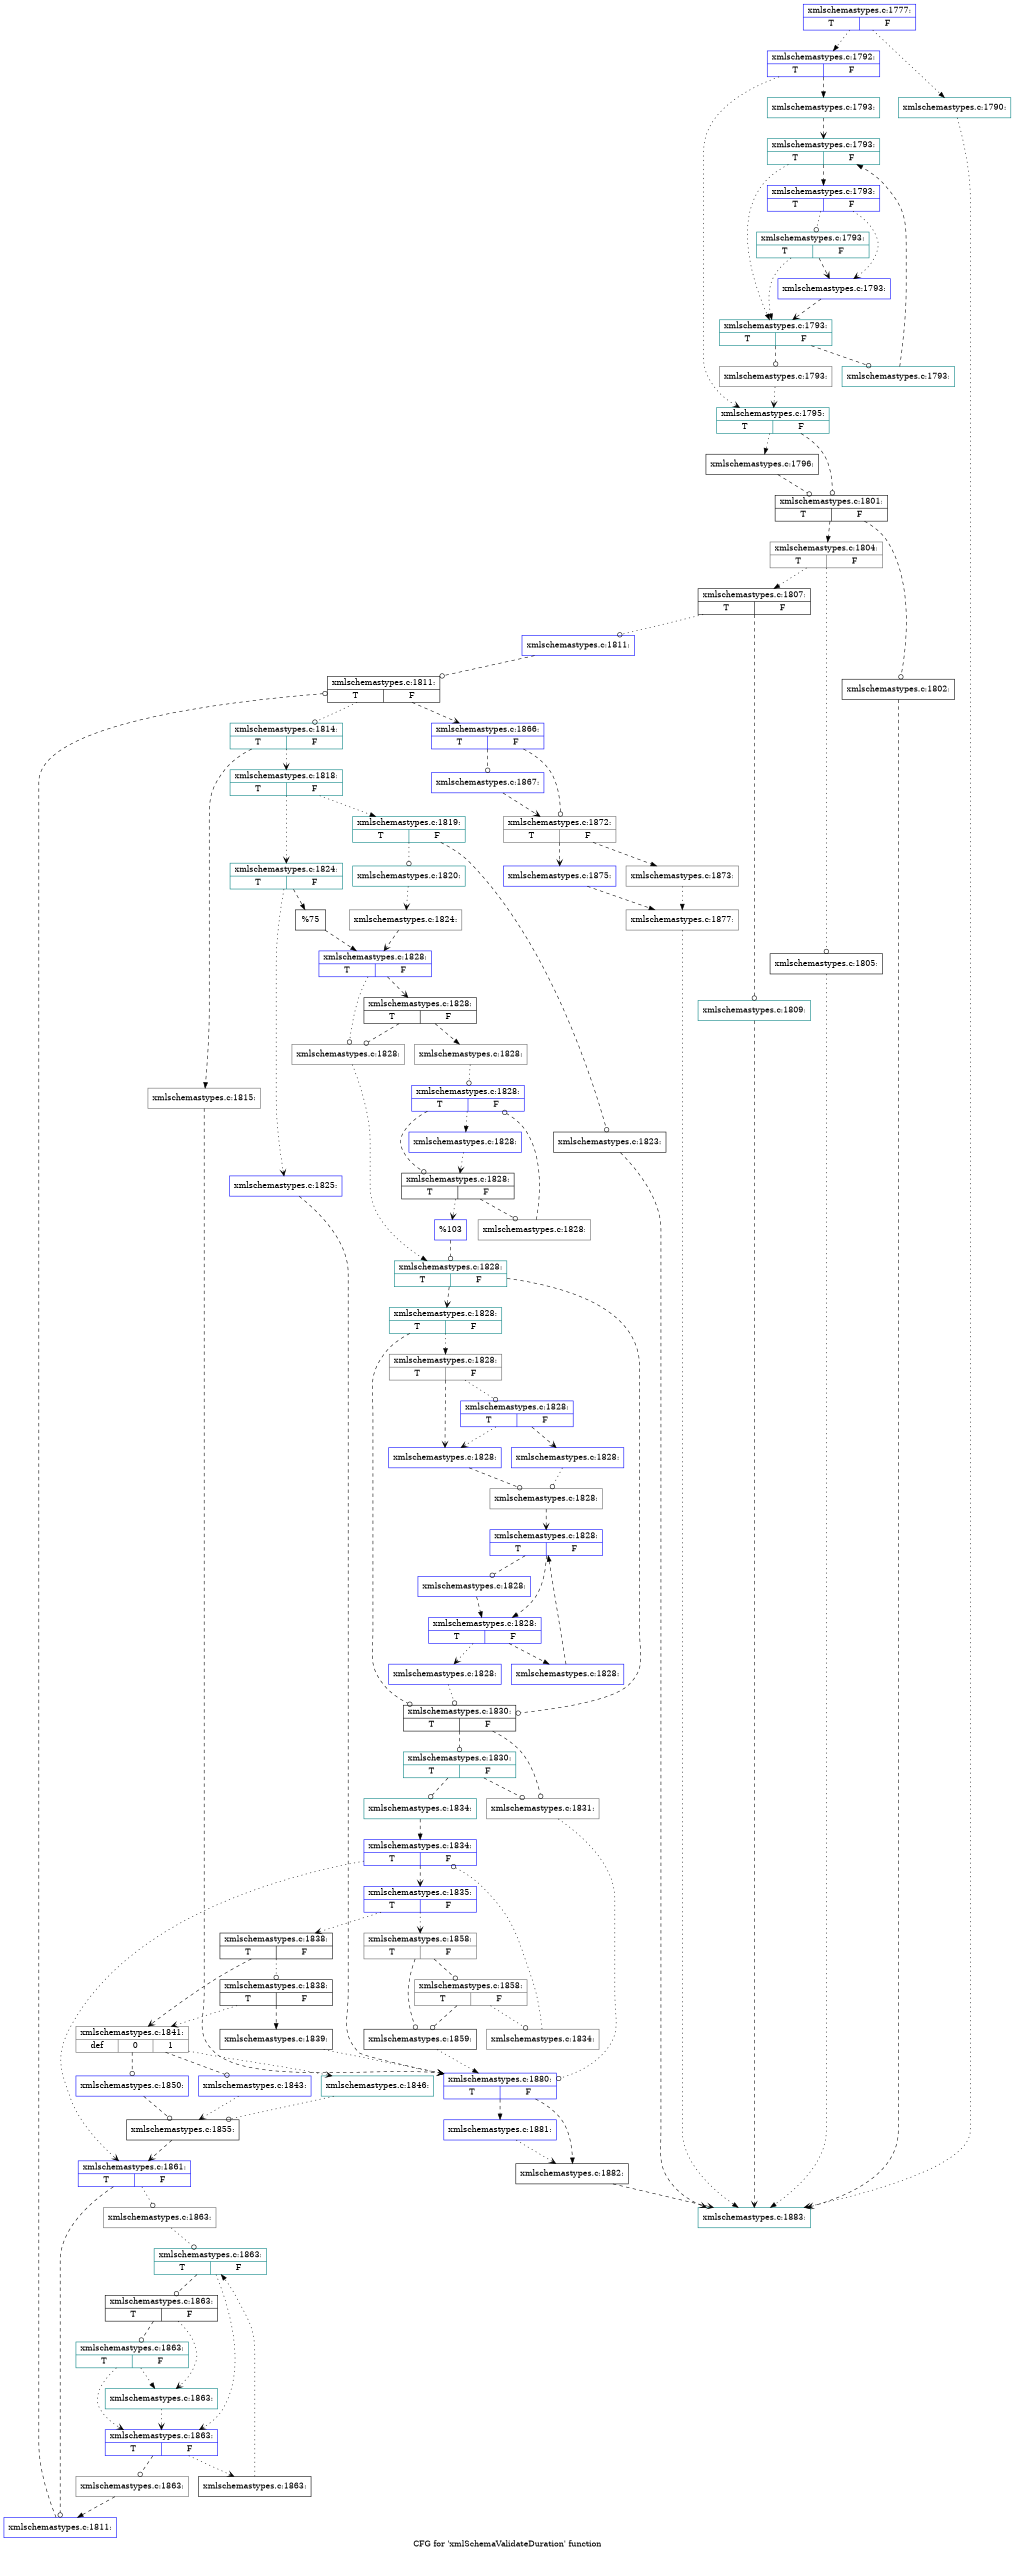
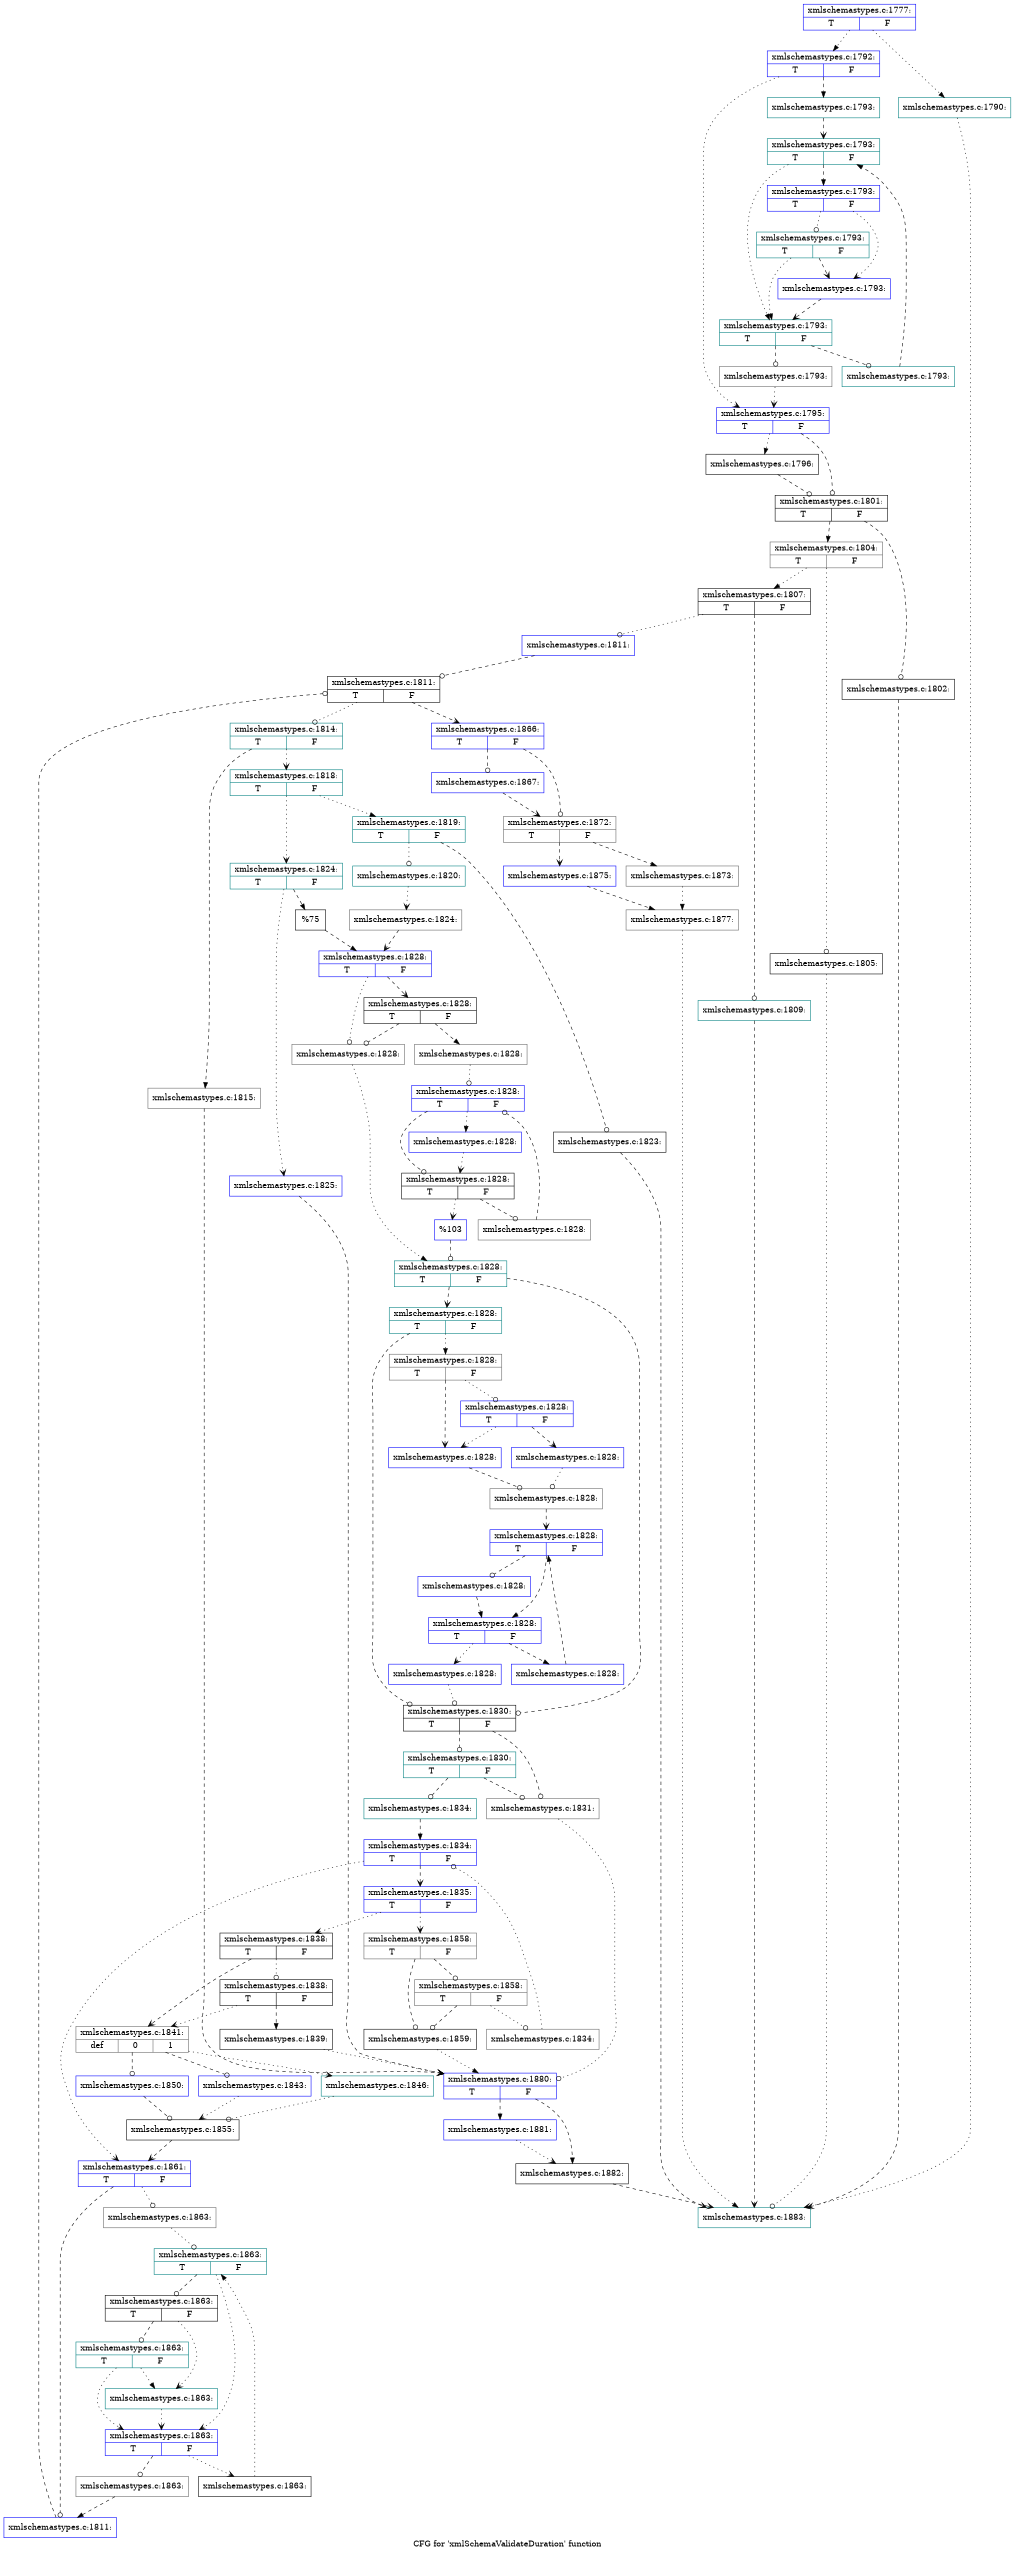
(773, 420) -> (773, 420)
(826, 1599) -> (826, 1599)
